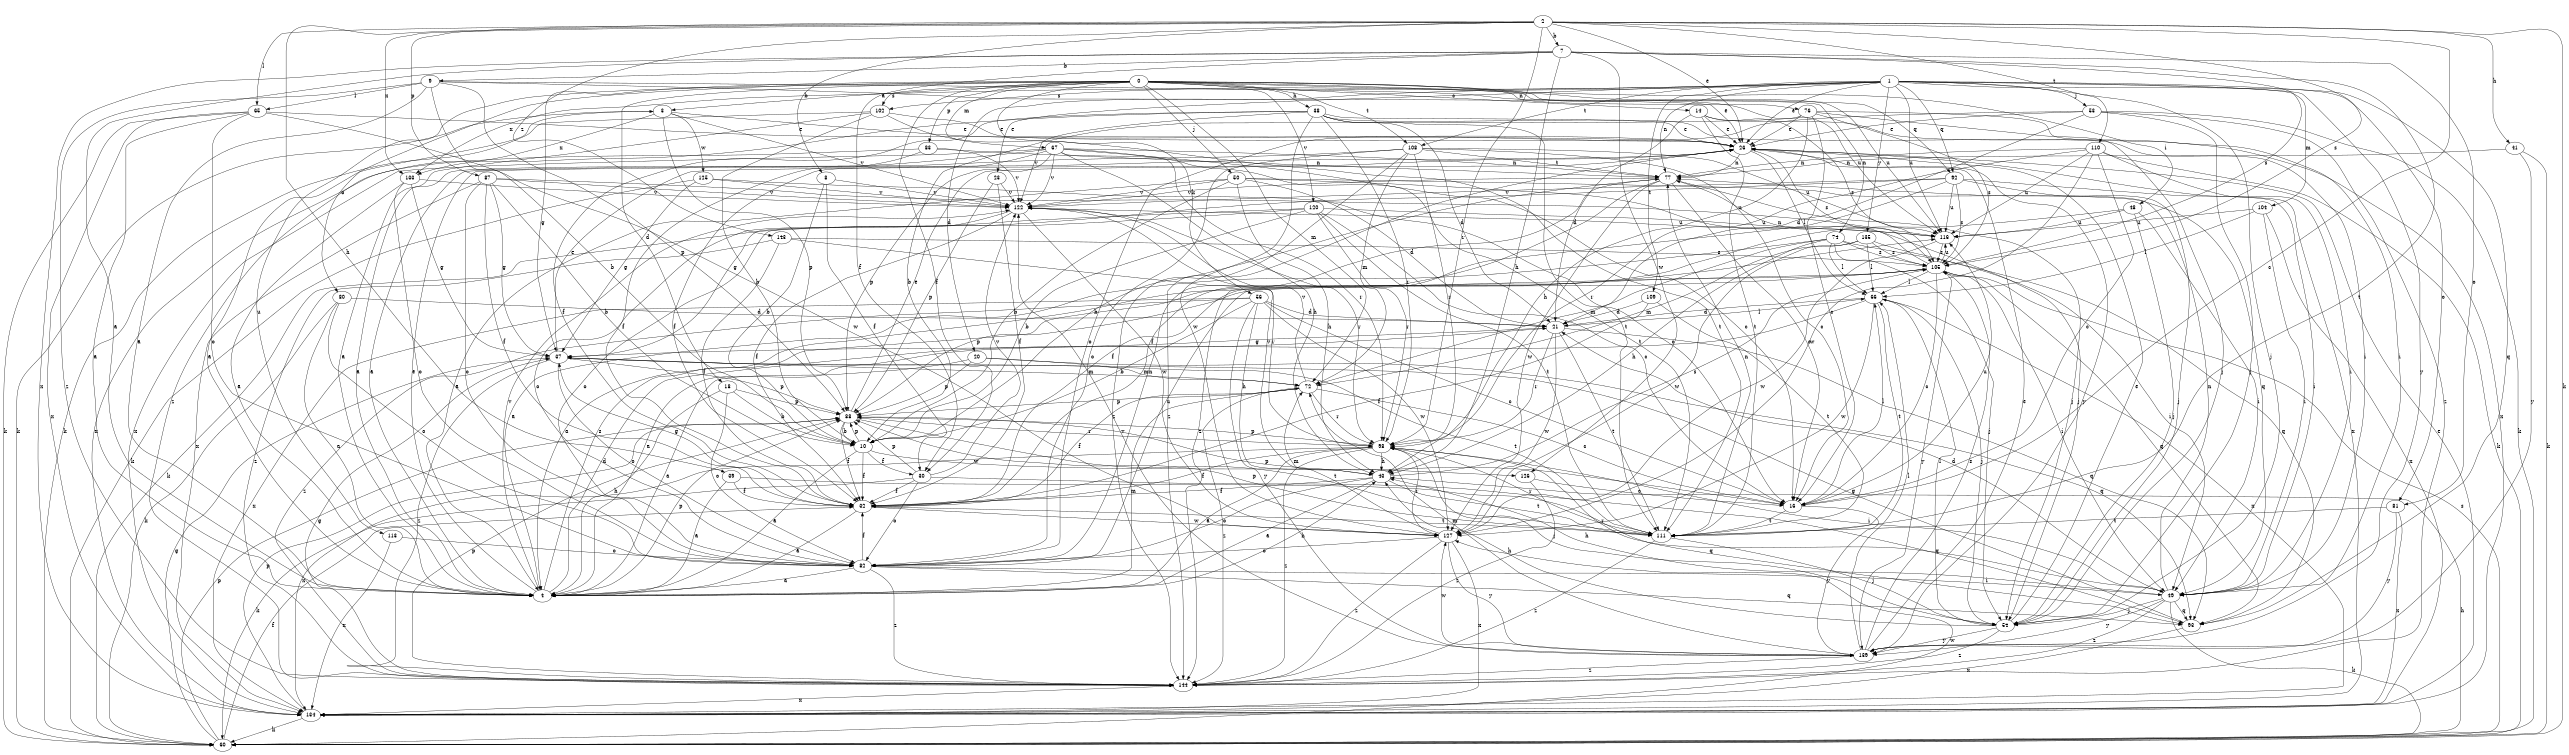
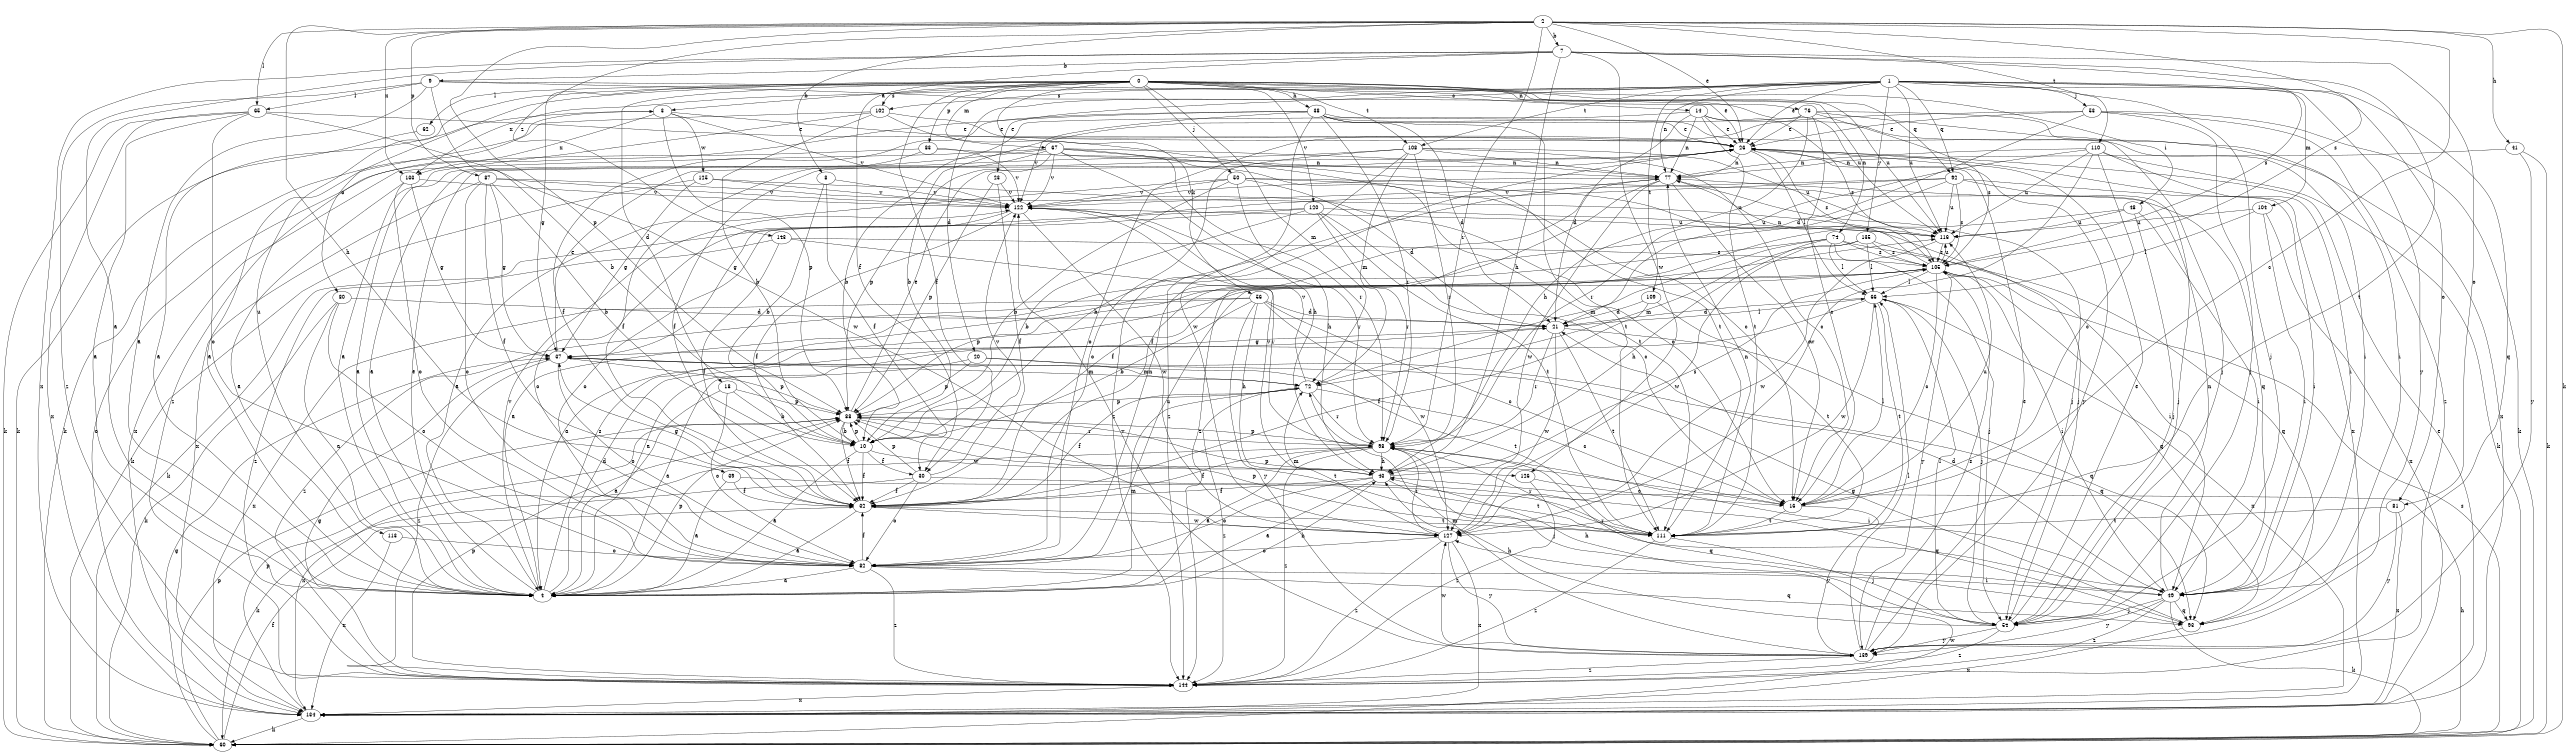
none -> (1132, 120)
none -> (426, 130)
none -> (1684, 145)
(1557, 163) -> (1557, 163)
(634, 219) -> (732, 40)
(96, 432) -> (96, 432)
(616, 491) -> (616, 491)
